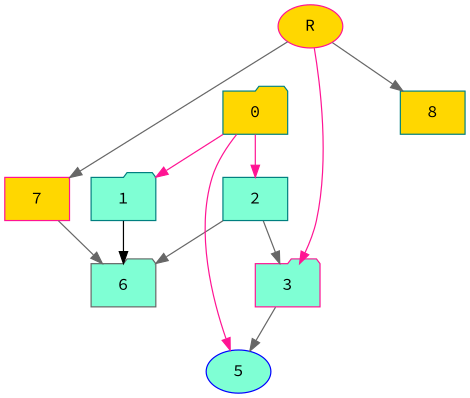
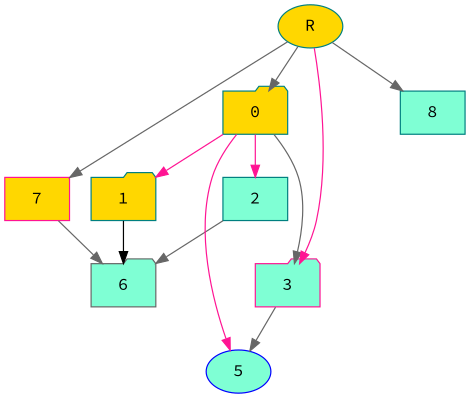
(310, 26) -> (310, 26)
none -> (287, 64)
(433, 113) -> (433, 113)
(123, 199) -> (123, 199)
(269, 237) -> (301, 190)
